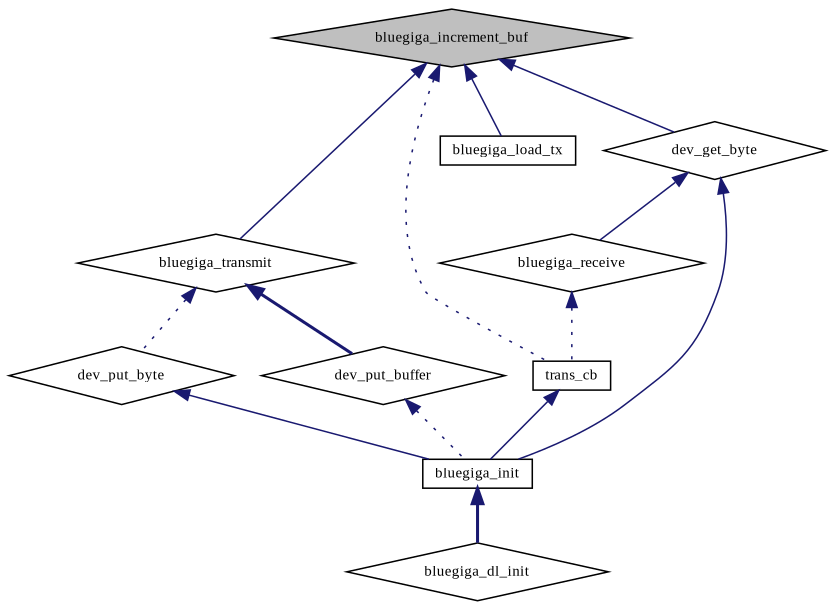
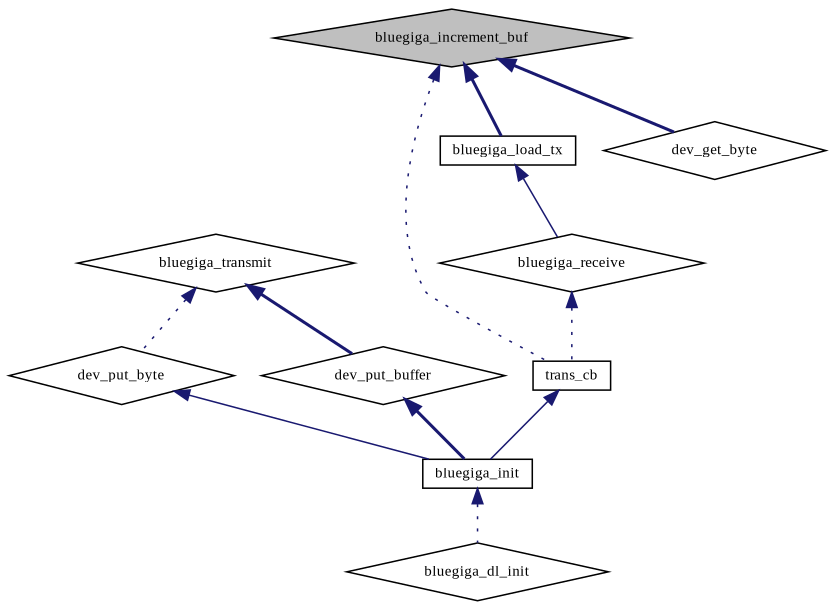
(594, 99) -> (594, 99)
(487, 107) -> (487, 107)
(328, 156) -> none
(638, 211) -> (540, 208)
(675, 364) -> none
(440, 435) -> (440, 435)
(478, 523) -> (478, 523)
